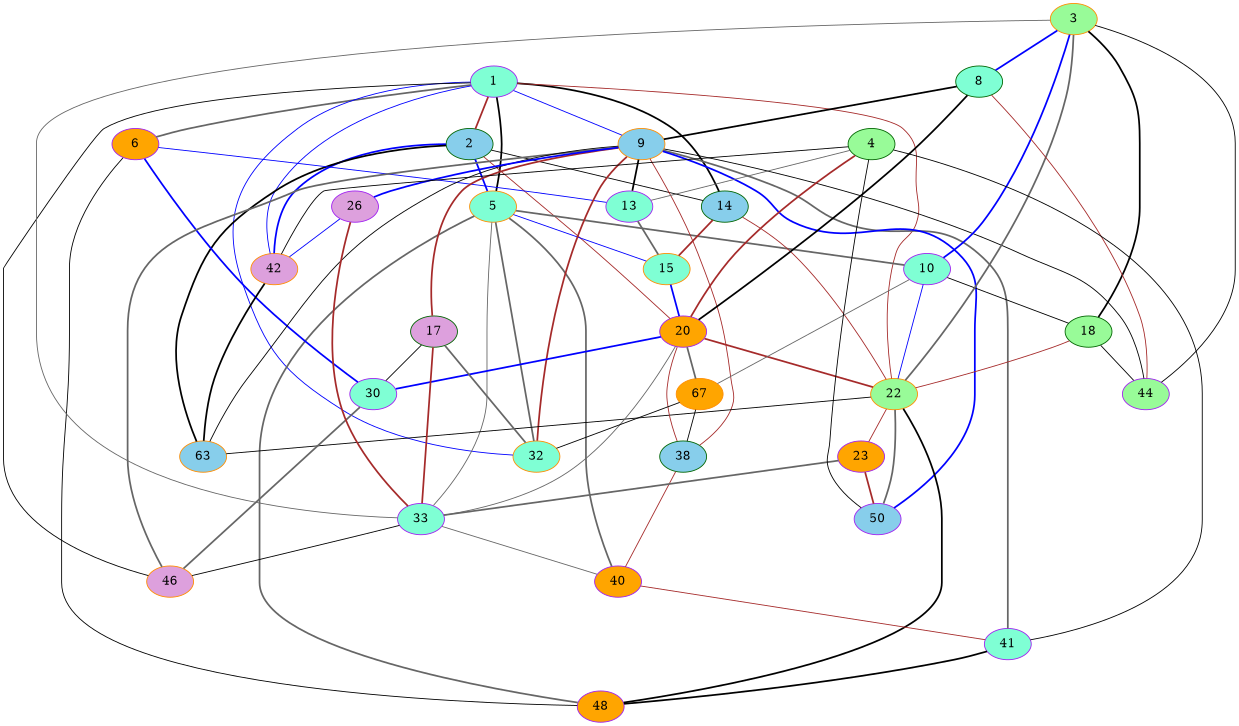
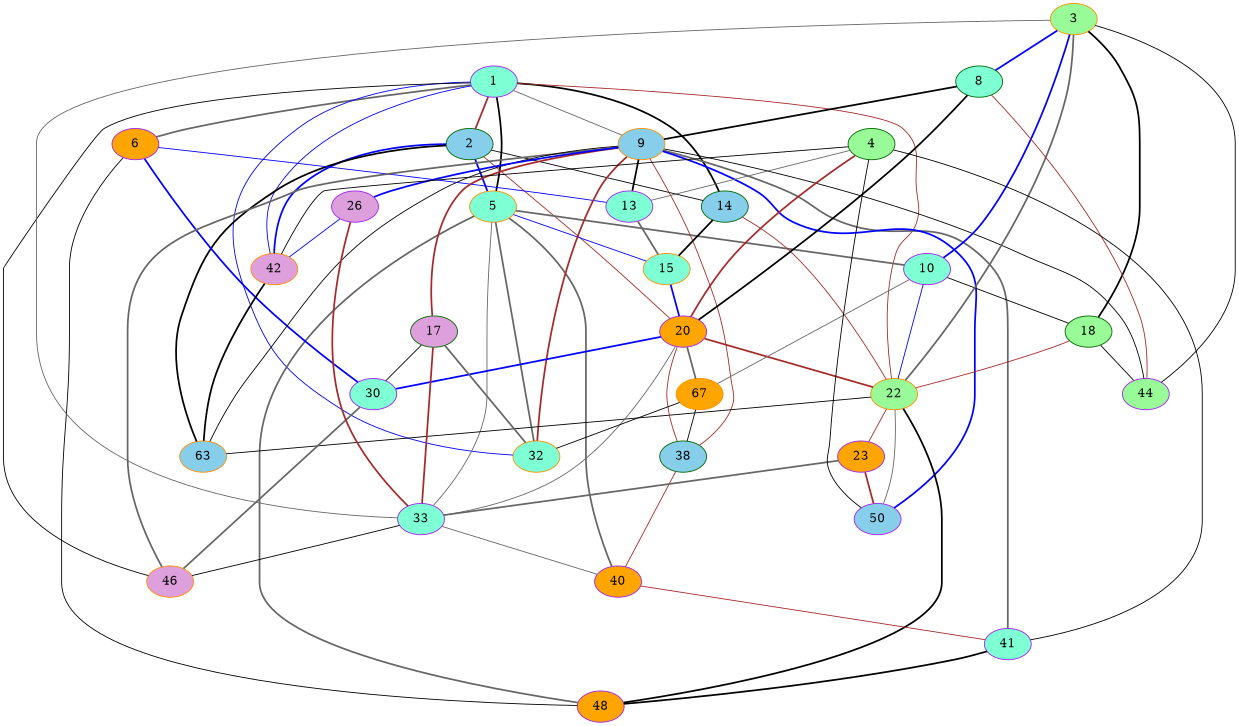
(568, 113) -> (568, 113)
(703, 231) -> (703, 231)
(894, 457) -> (894, 457)
